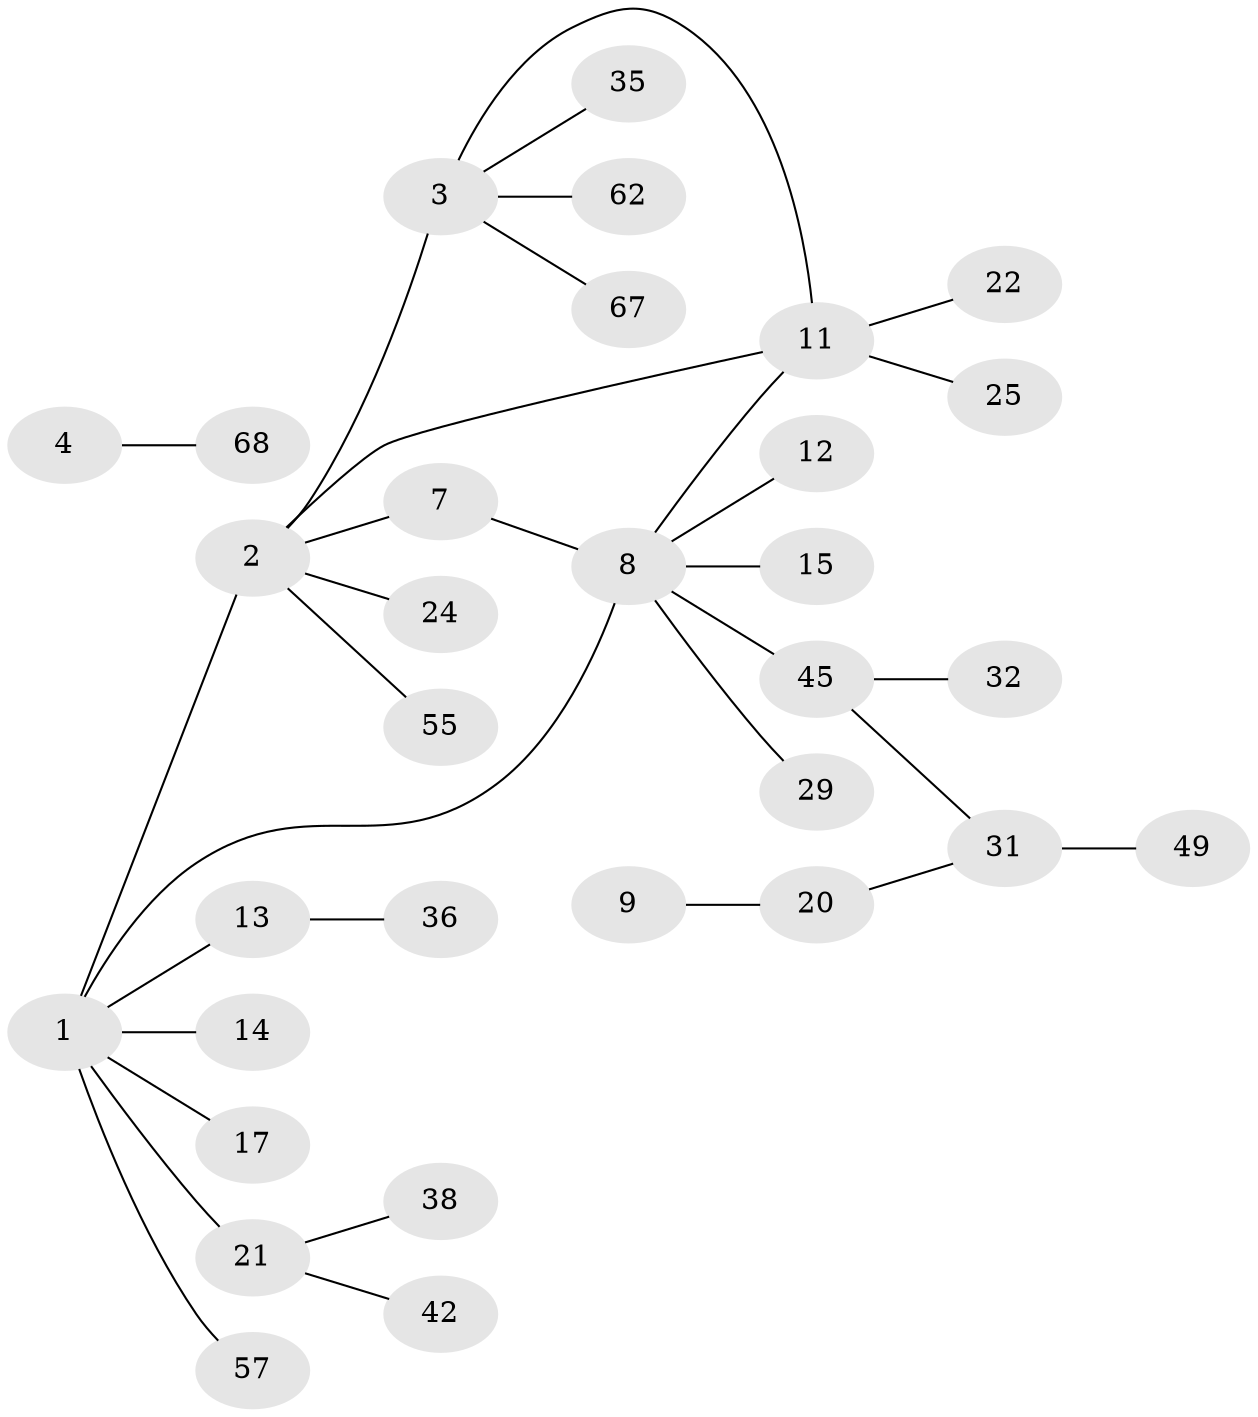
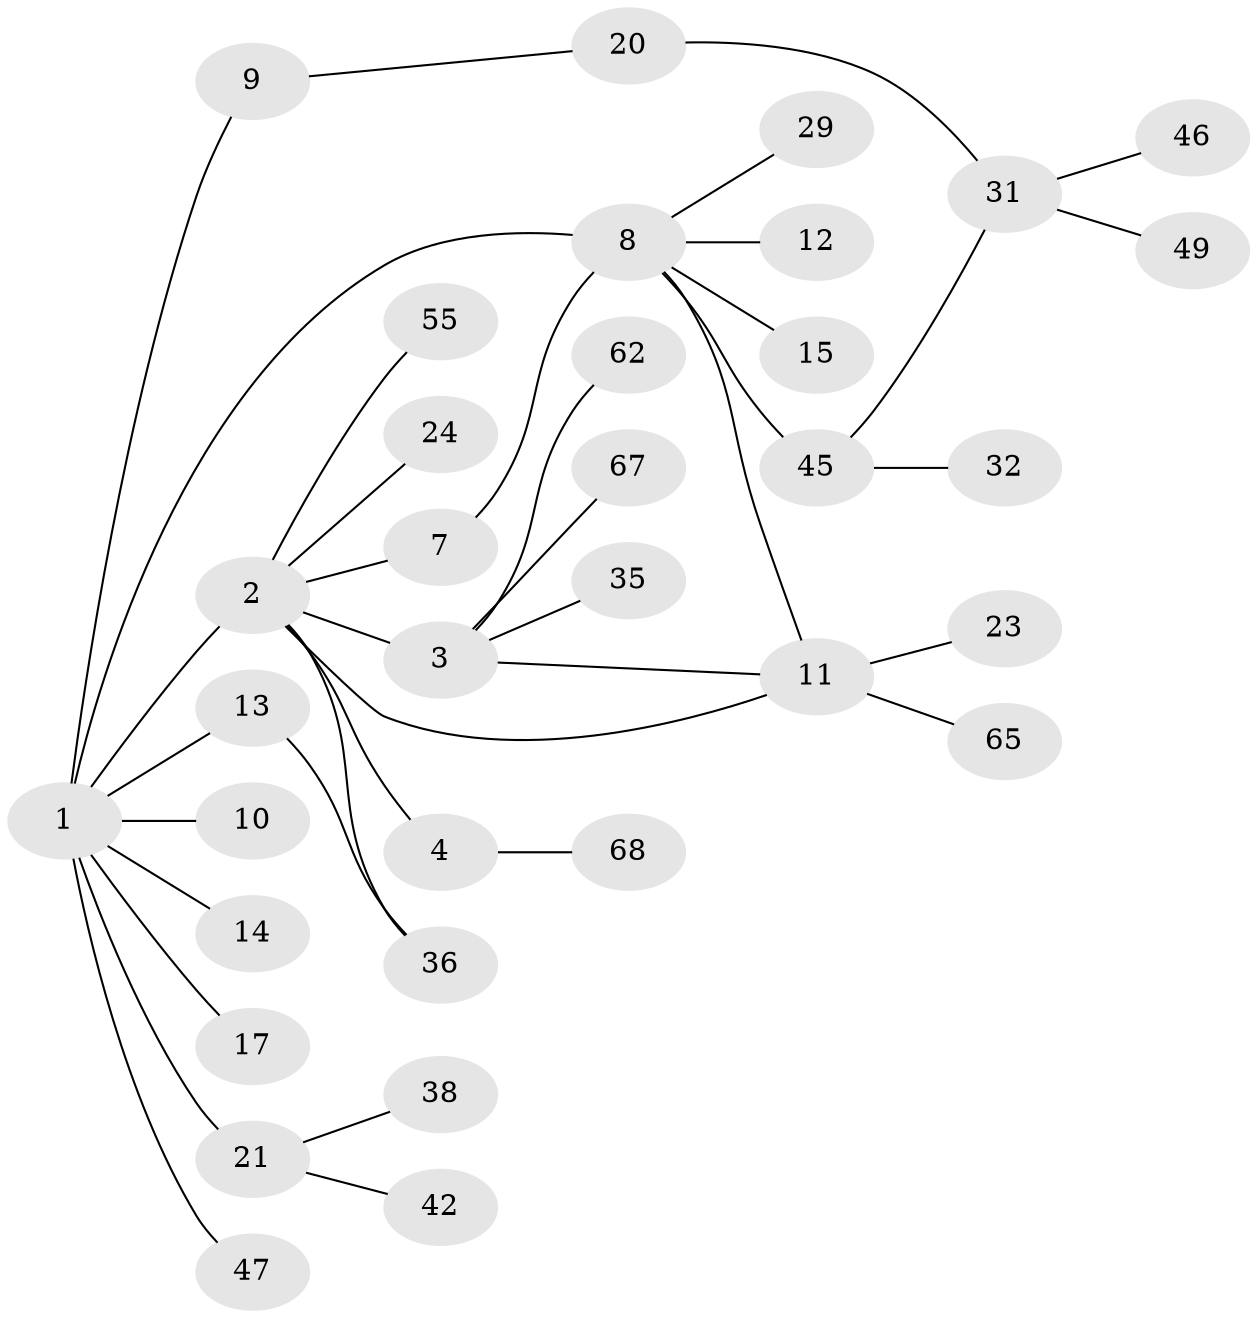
none -> (1193, 138)
(1005, 284) -> (1005, 629)
(1005, 397) -> (1005, 742)
none -> (130, 445)
none -> (352, 727)
none -> (347, 780)
none -> (253, 821)
(253, 1371) -> (253, 1272)
